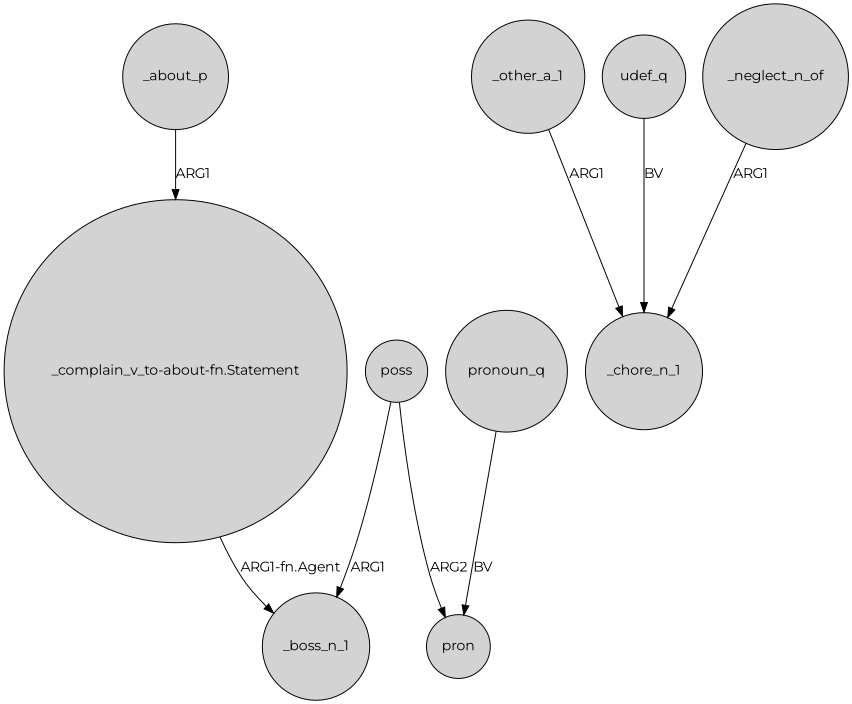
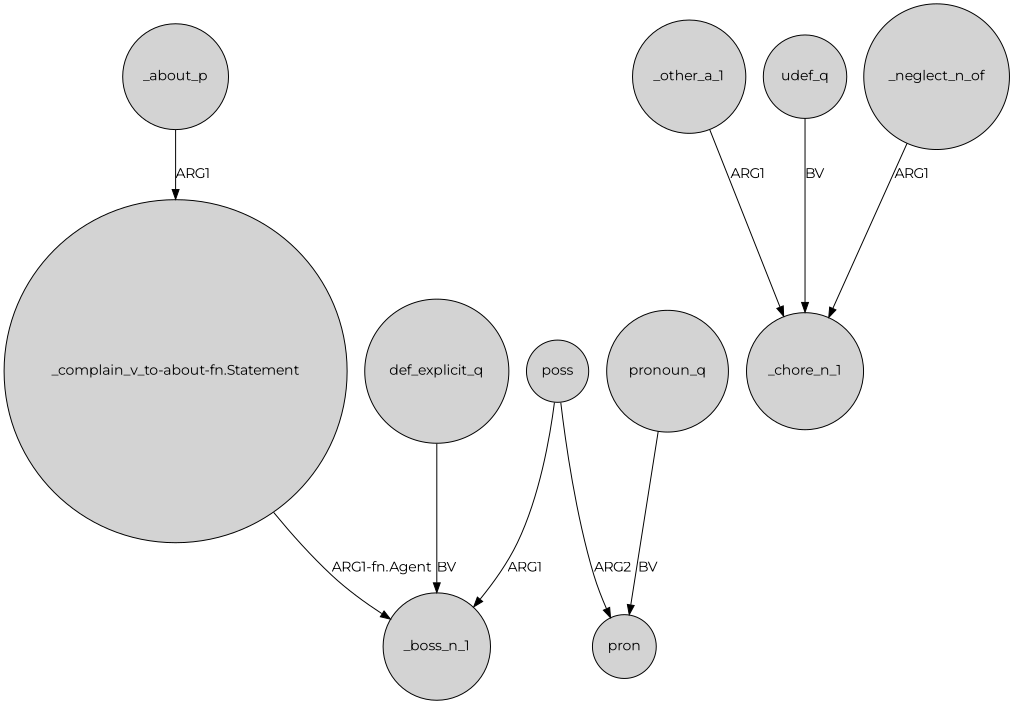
none -> (437, 371)
